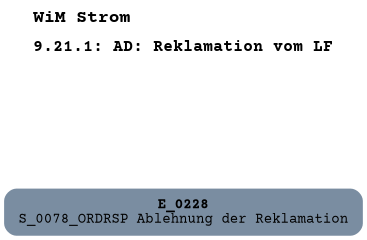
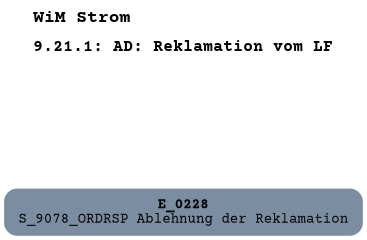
(183, 218) -> (183, 218)
